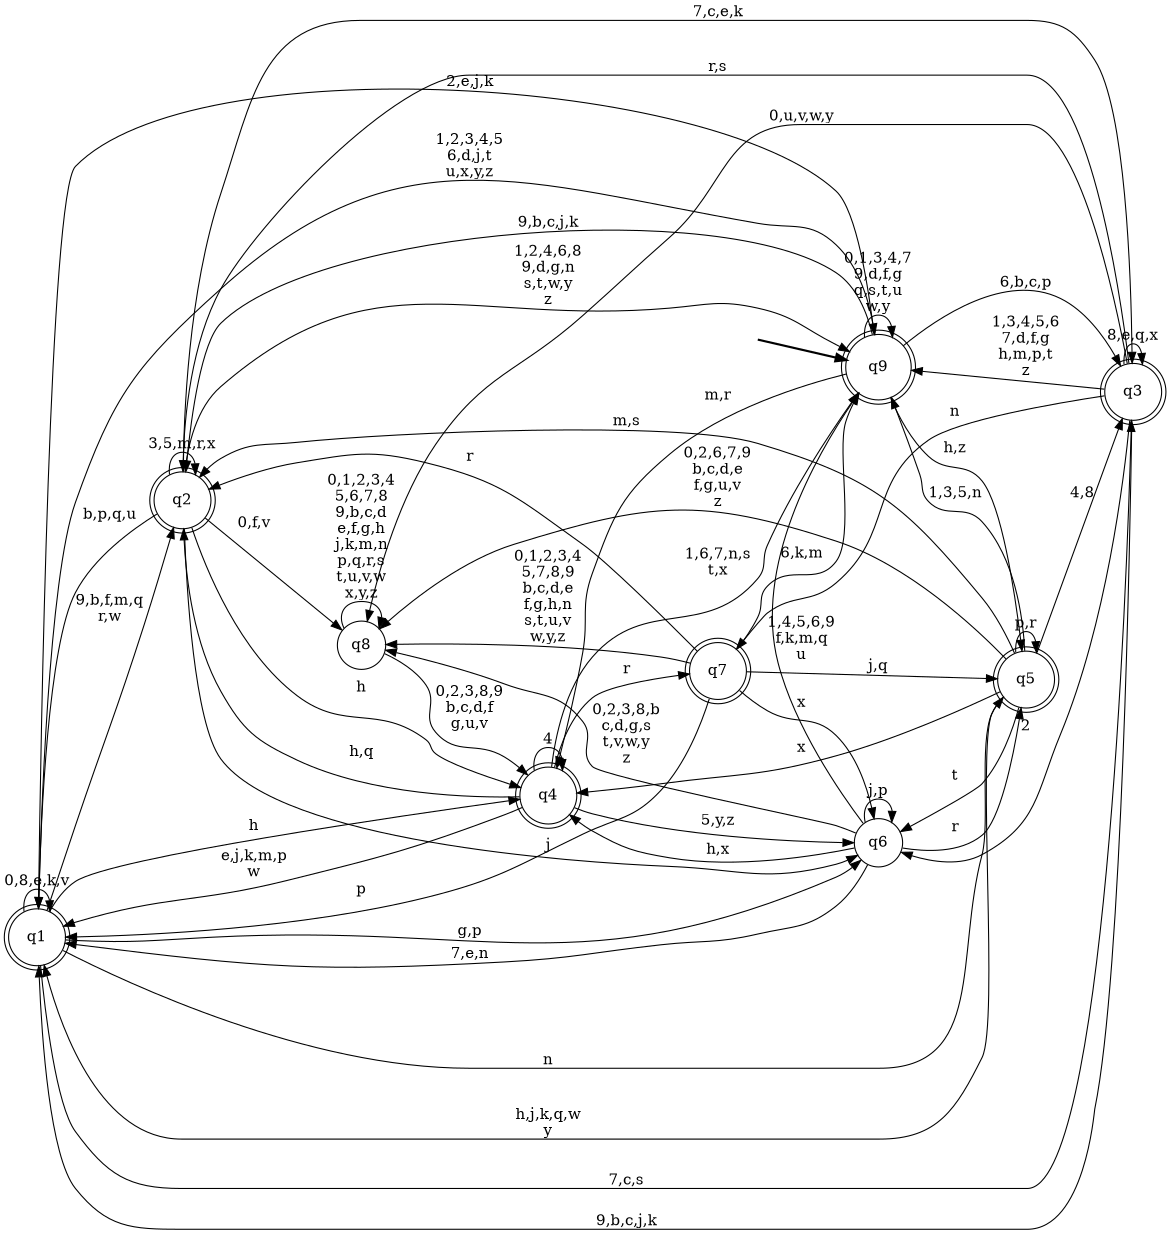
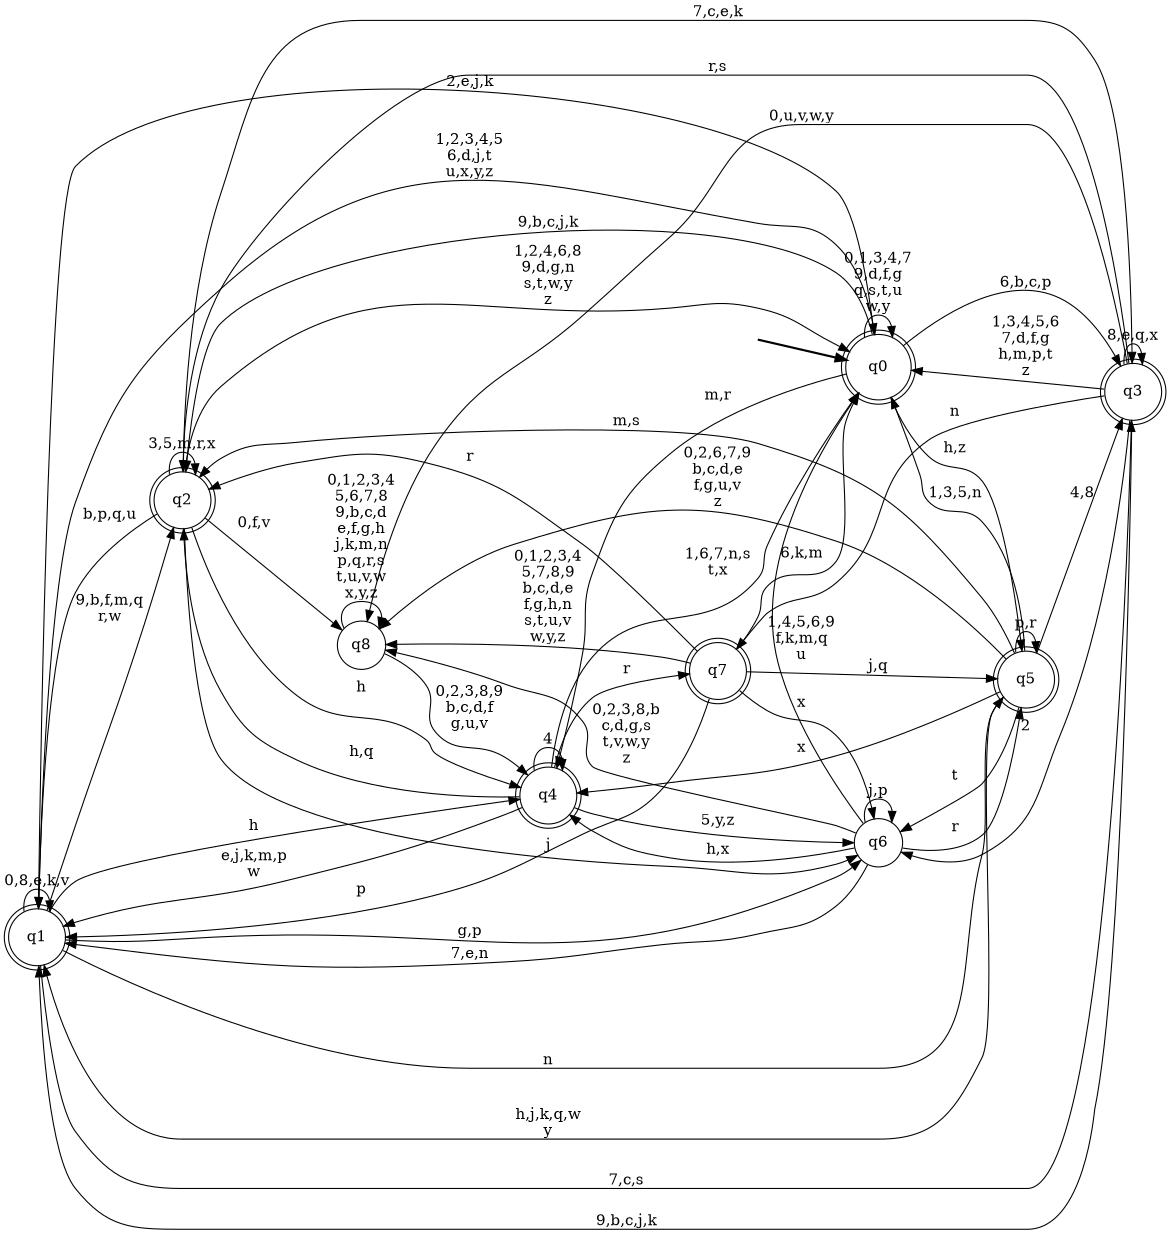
(878, 367) -> (878, 367)
